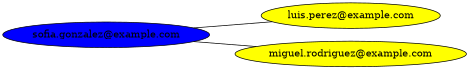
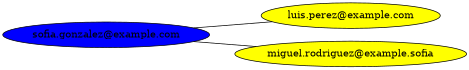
(351, 54) -> (351, 54)
